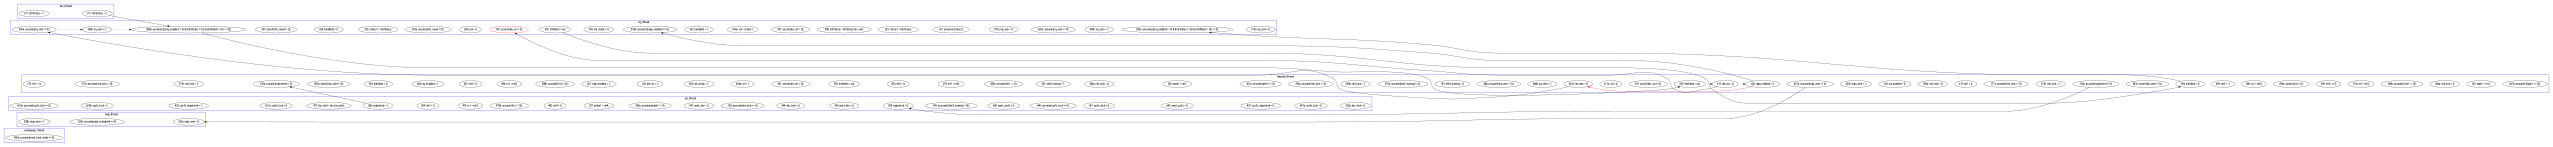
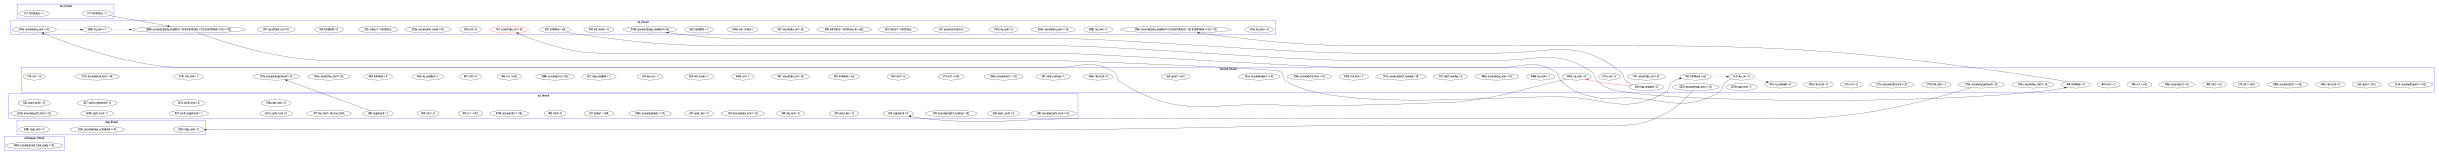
(276, 30) -> (276, 30)
(1741, 84) -> (1759, 80)
(1099, 106) -> none
